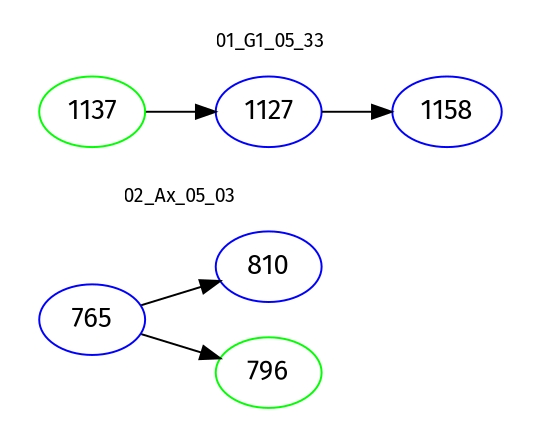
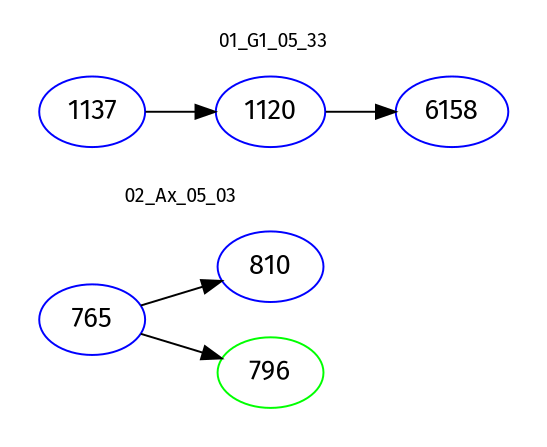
(92, 112) -> (92, 112)
(269, 112) -> (271, 112)
(447, 112) -> (452, 112)
